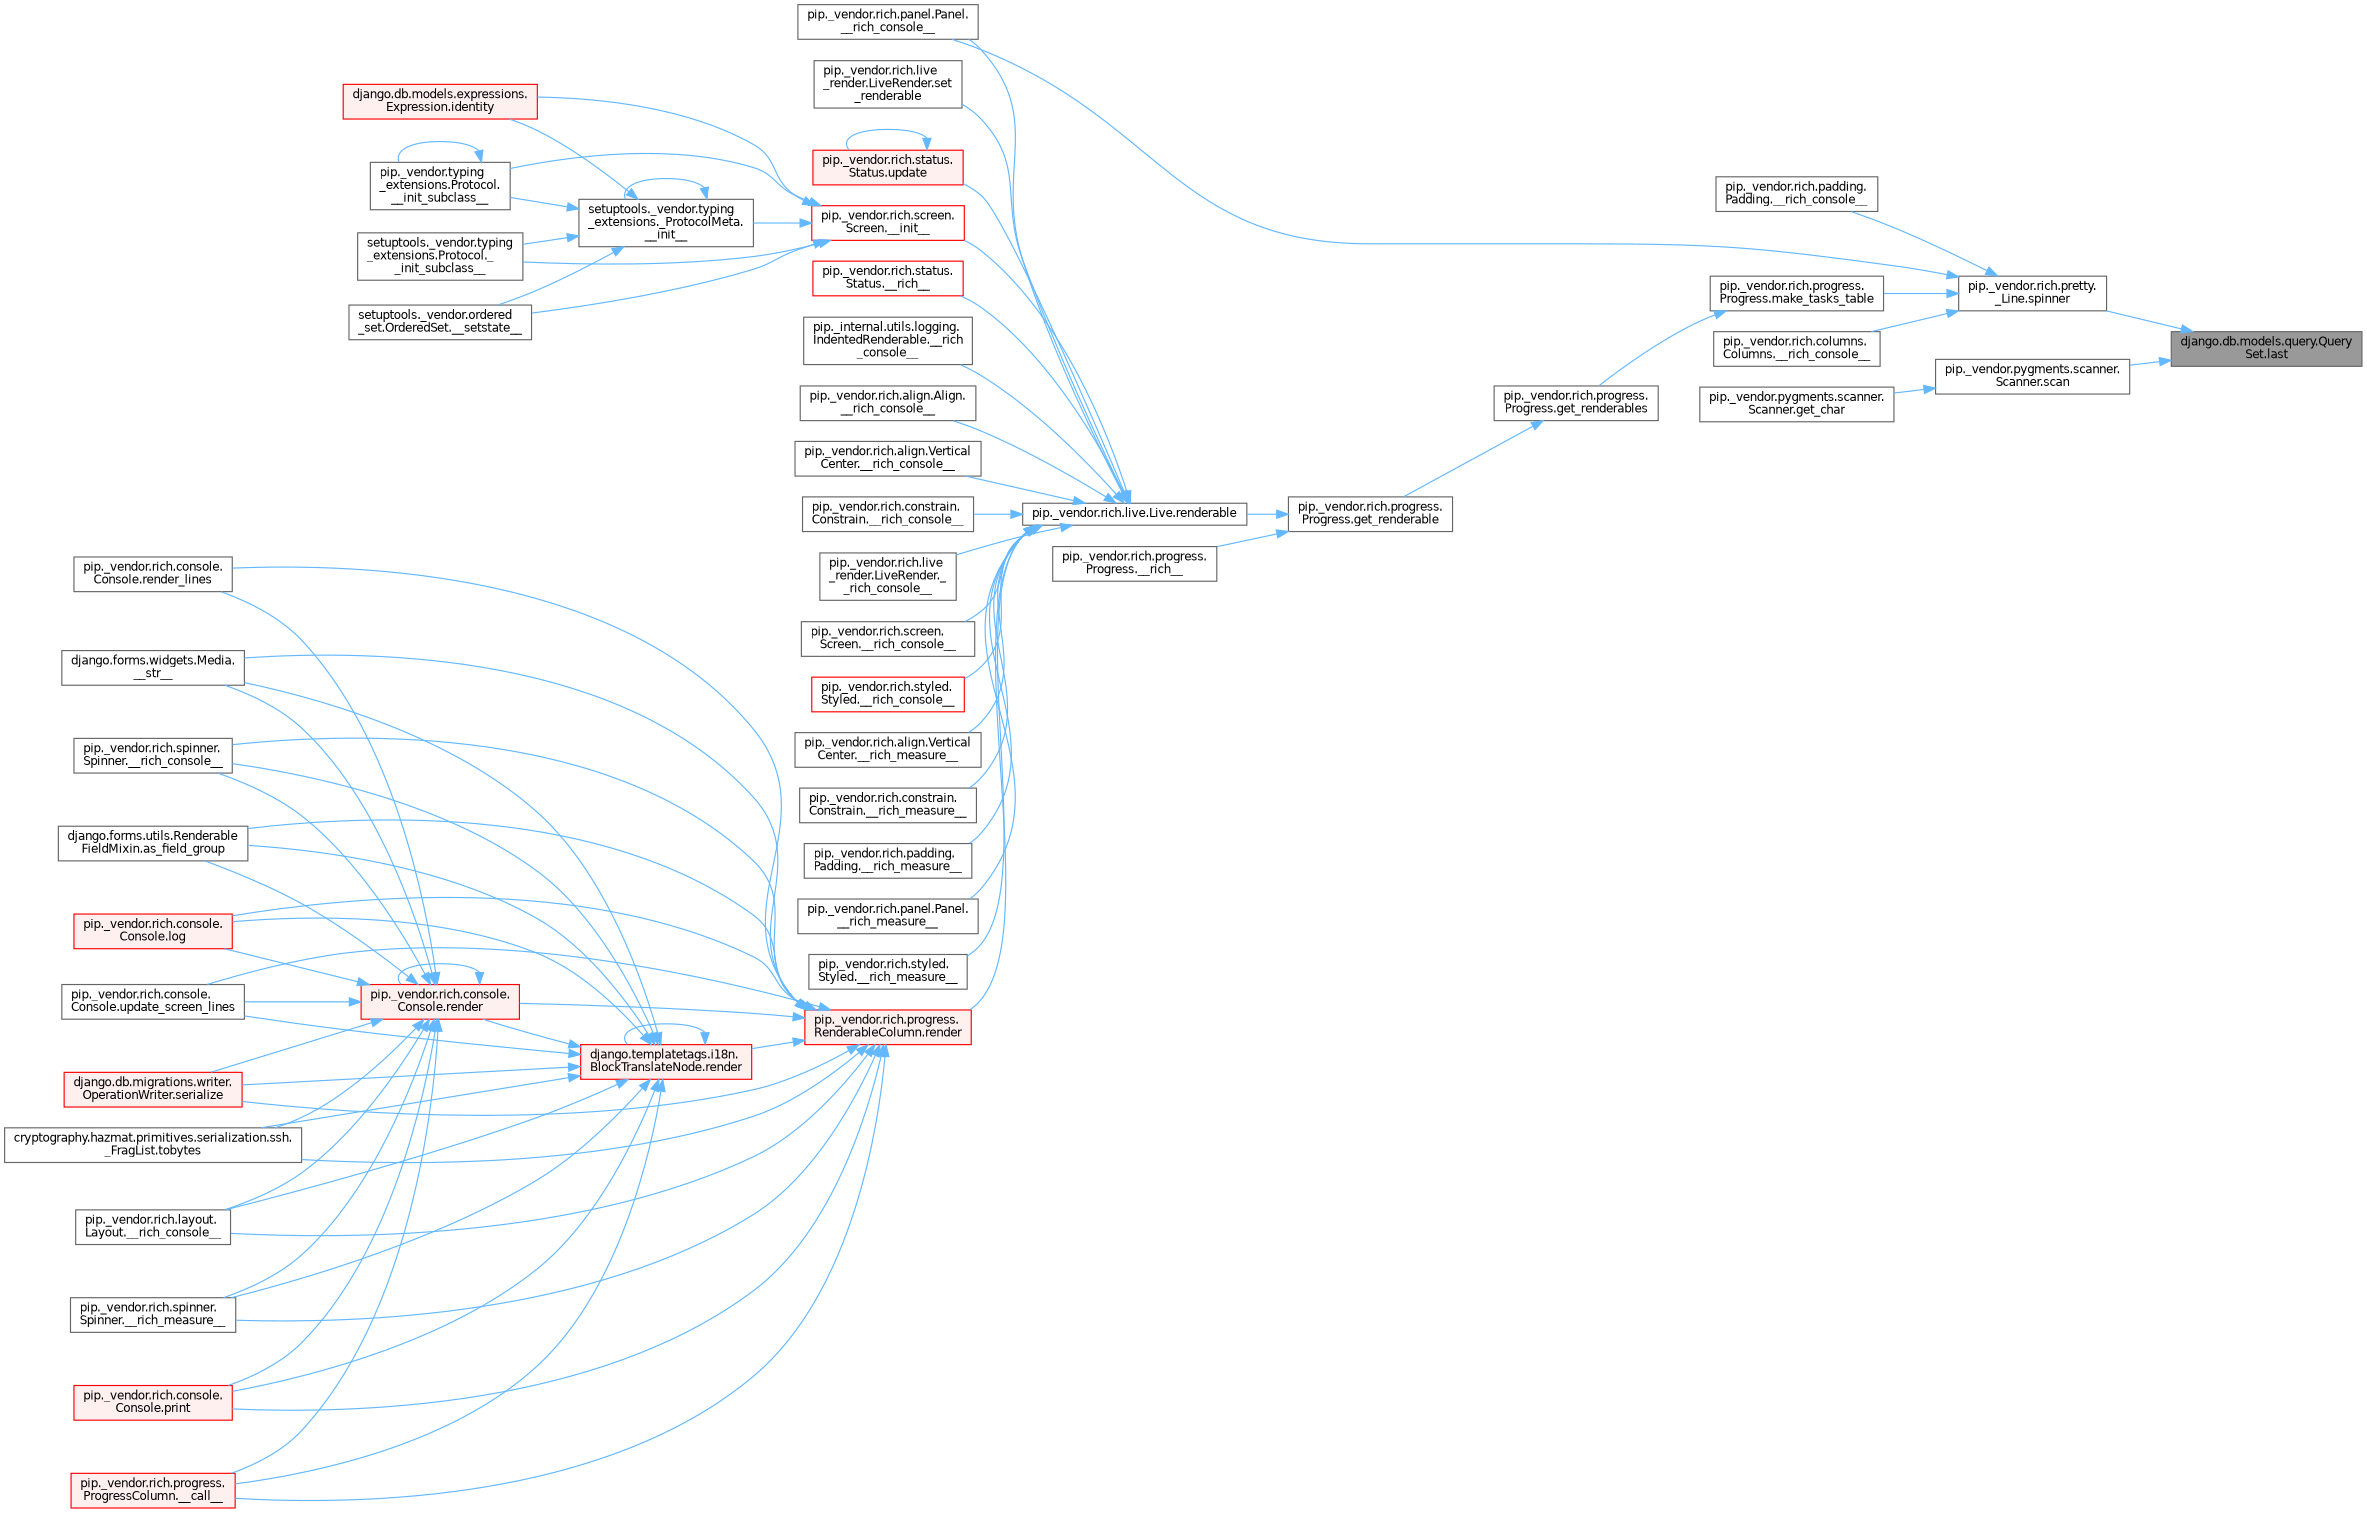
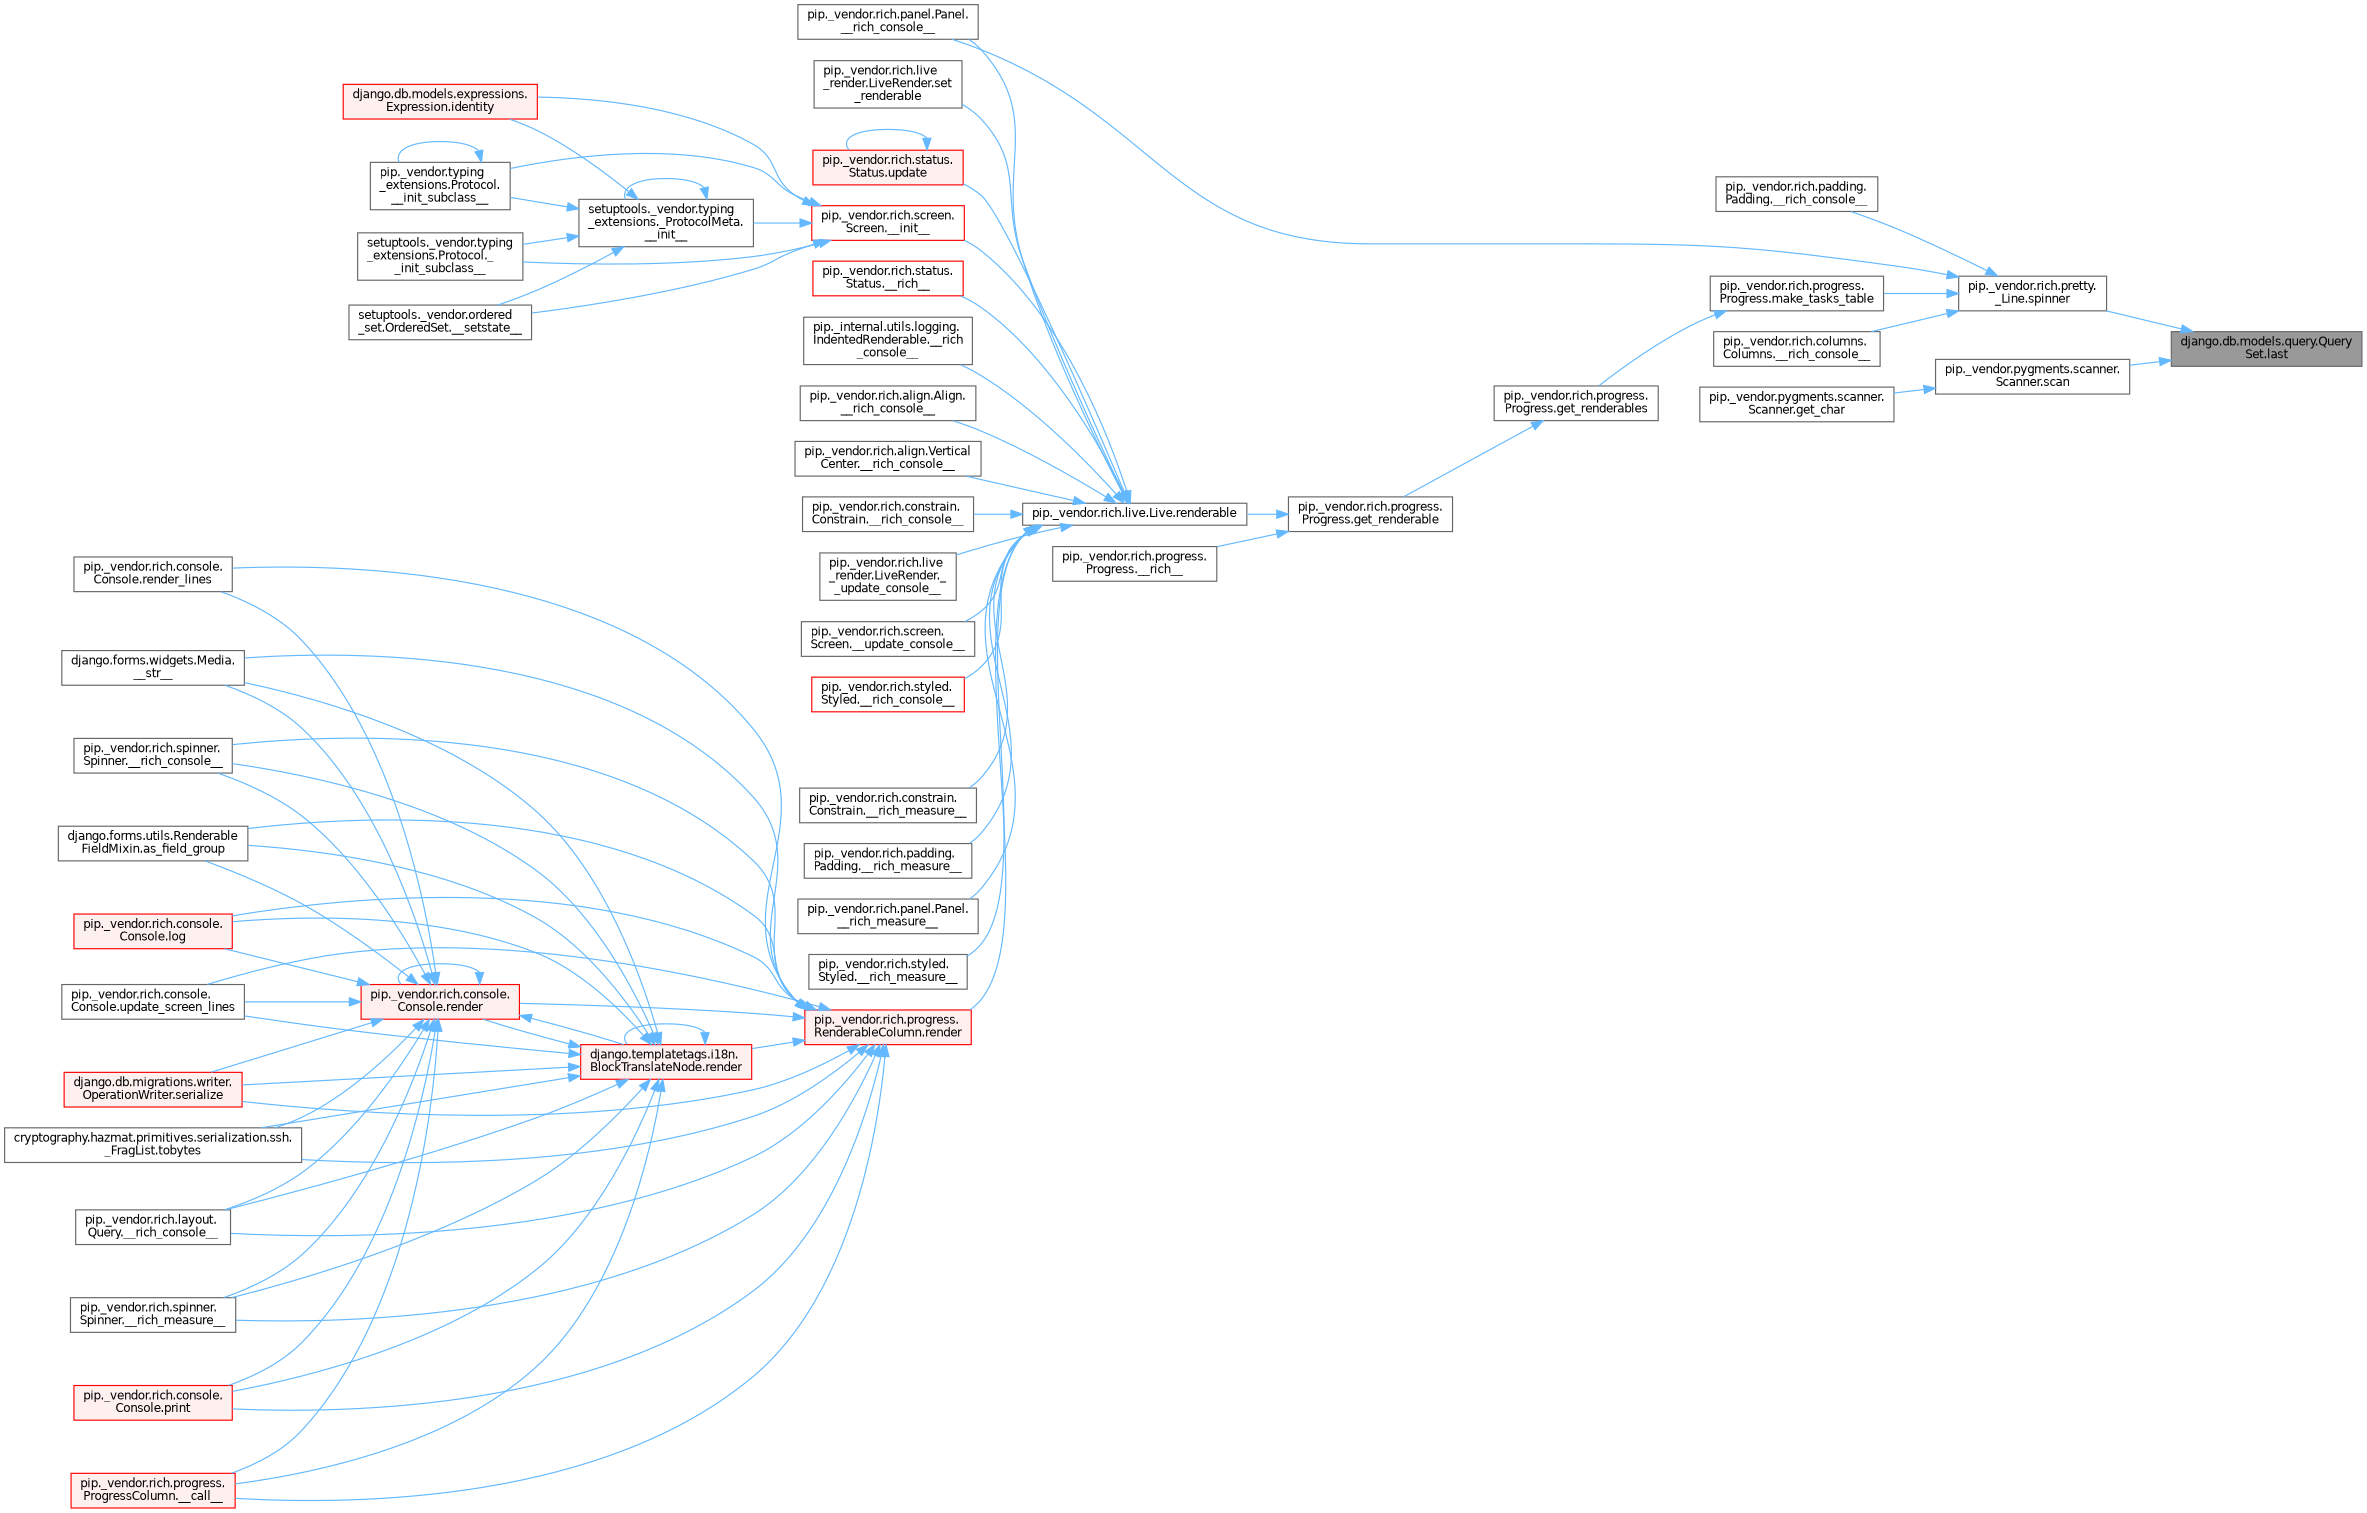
(888, 577) -> (888, 577)
(888, 639) -> (888, 639)
(888, 750) -> none
none -> (578, 1031)
(153, 1227) -> (153, 1227)
